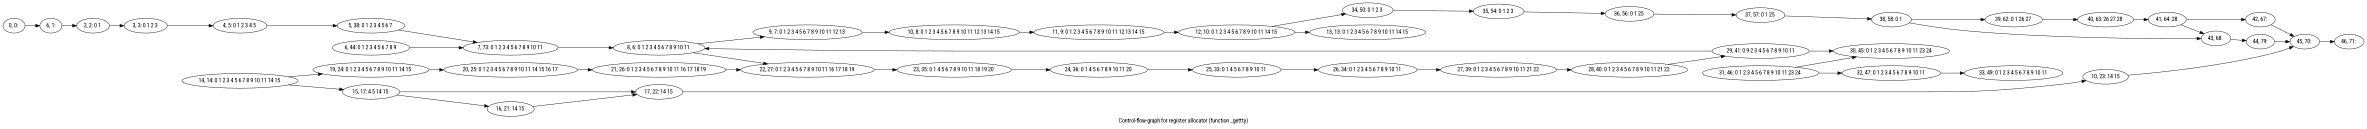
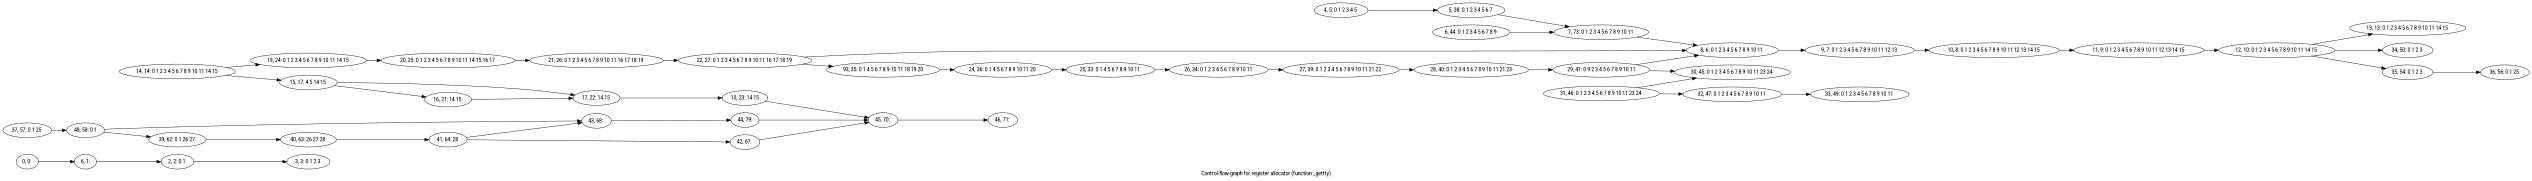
(1431, 11) -> (2347, 62)
(1693, 14) -> none
(1891, 20) -> (86, 130)
(188, 26) -> none
(728, 58) -> (1243, 51)
(954, 70) -> (883, 70)
(1630, 70) -> (1471, 70)
